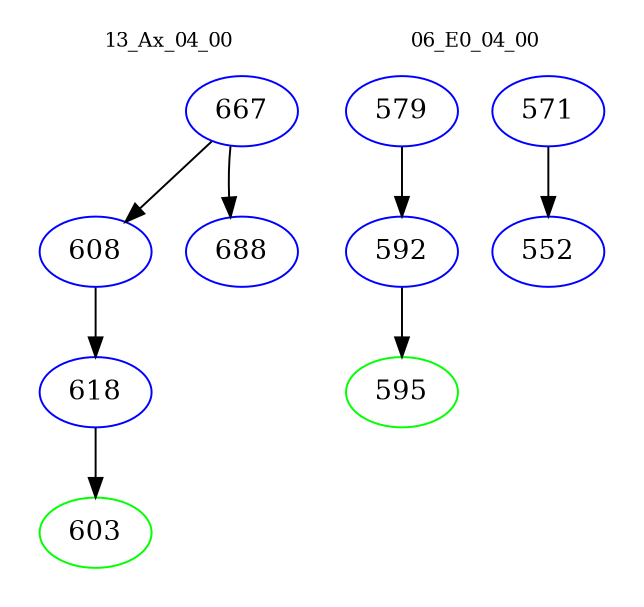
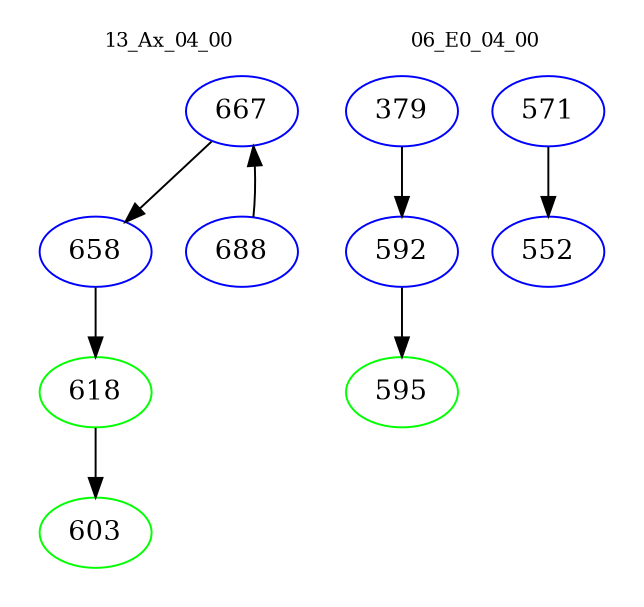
(402, 111) -> (402, 111)
(229, 172) -> (255, 192)
(96, 252) -> (96, 252)
(96, 392) -> (96, 392)
